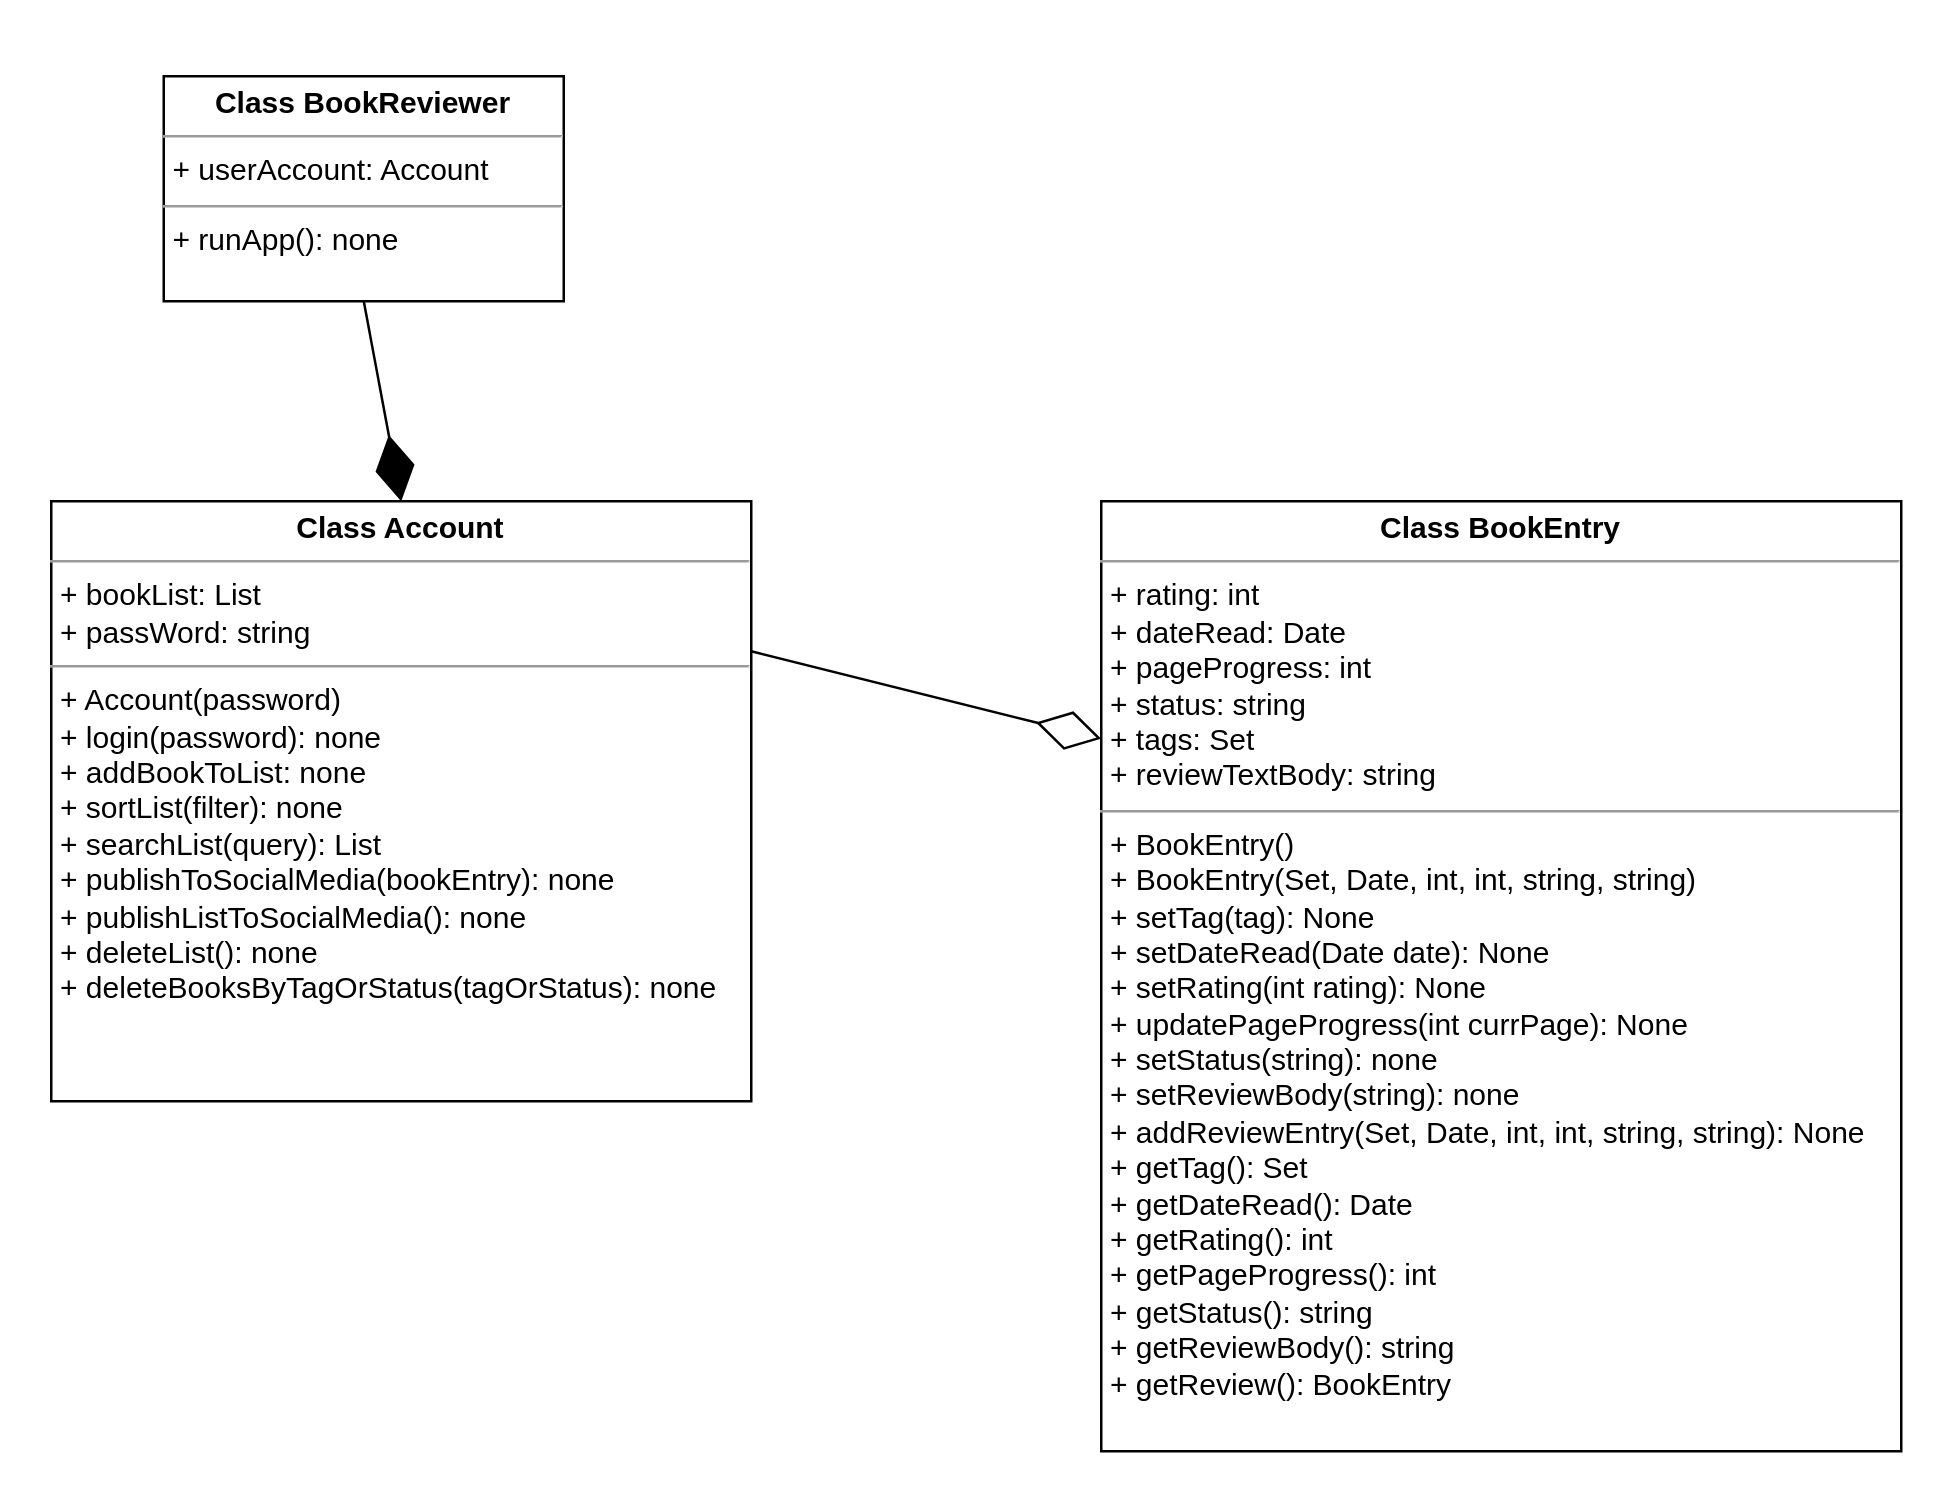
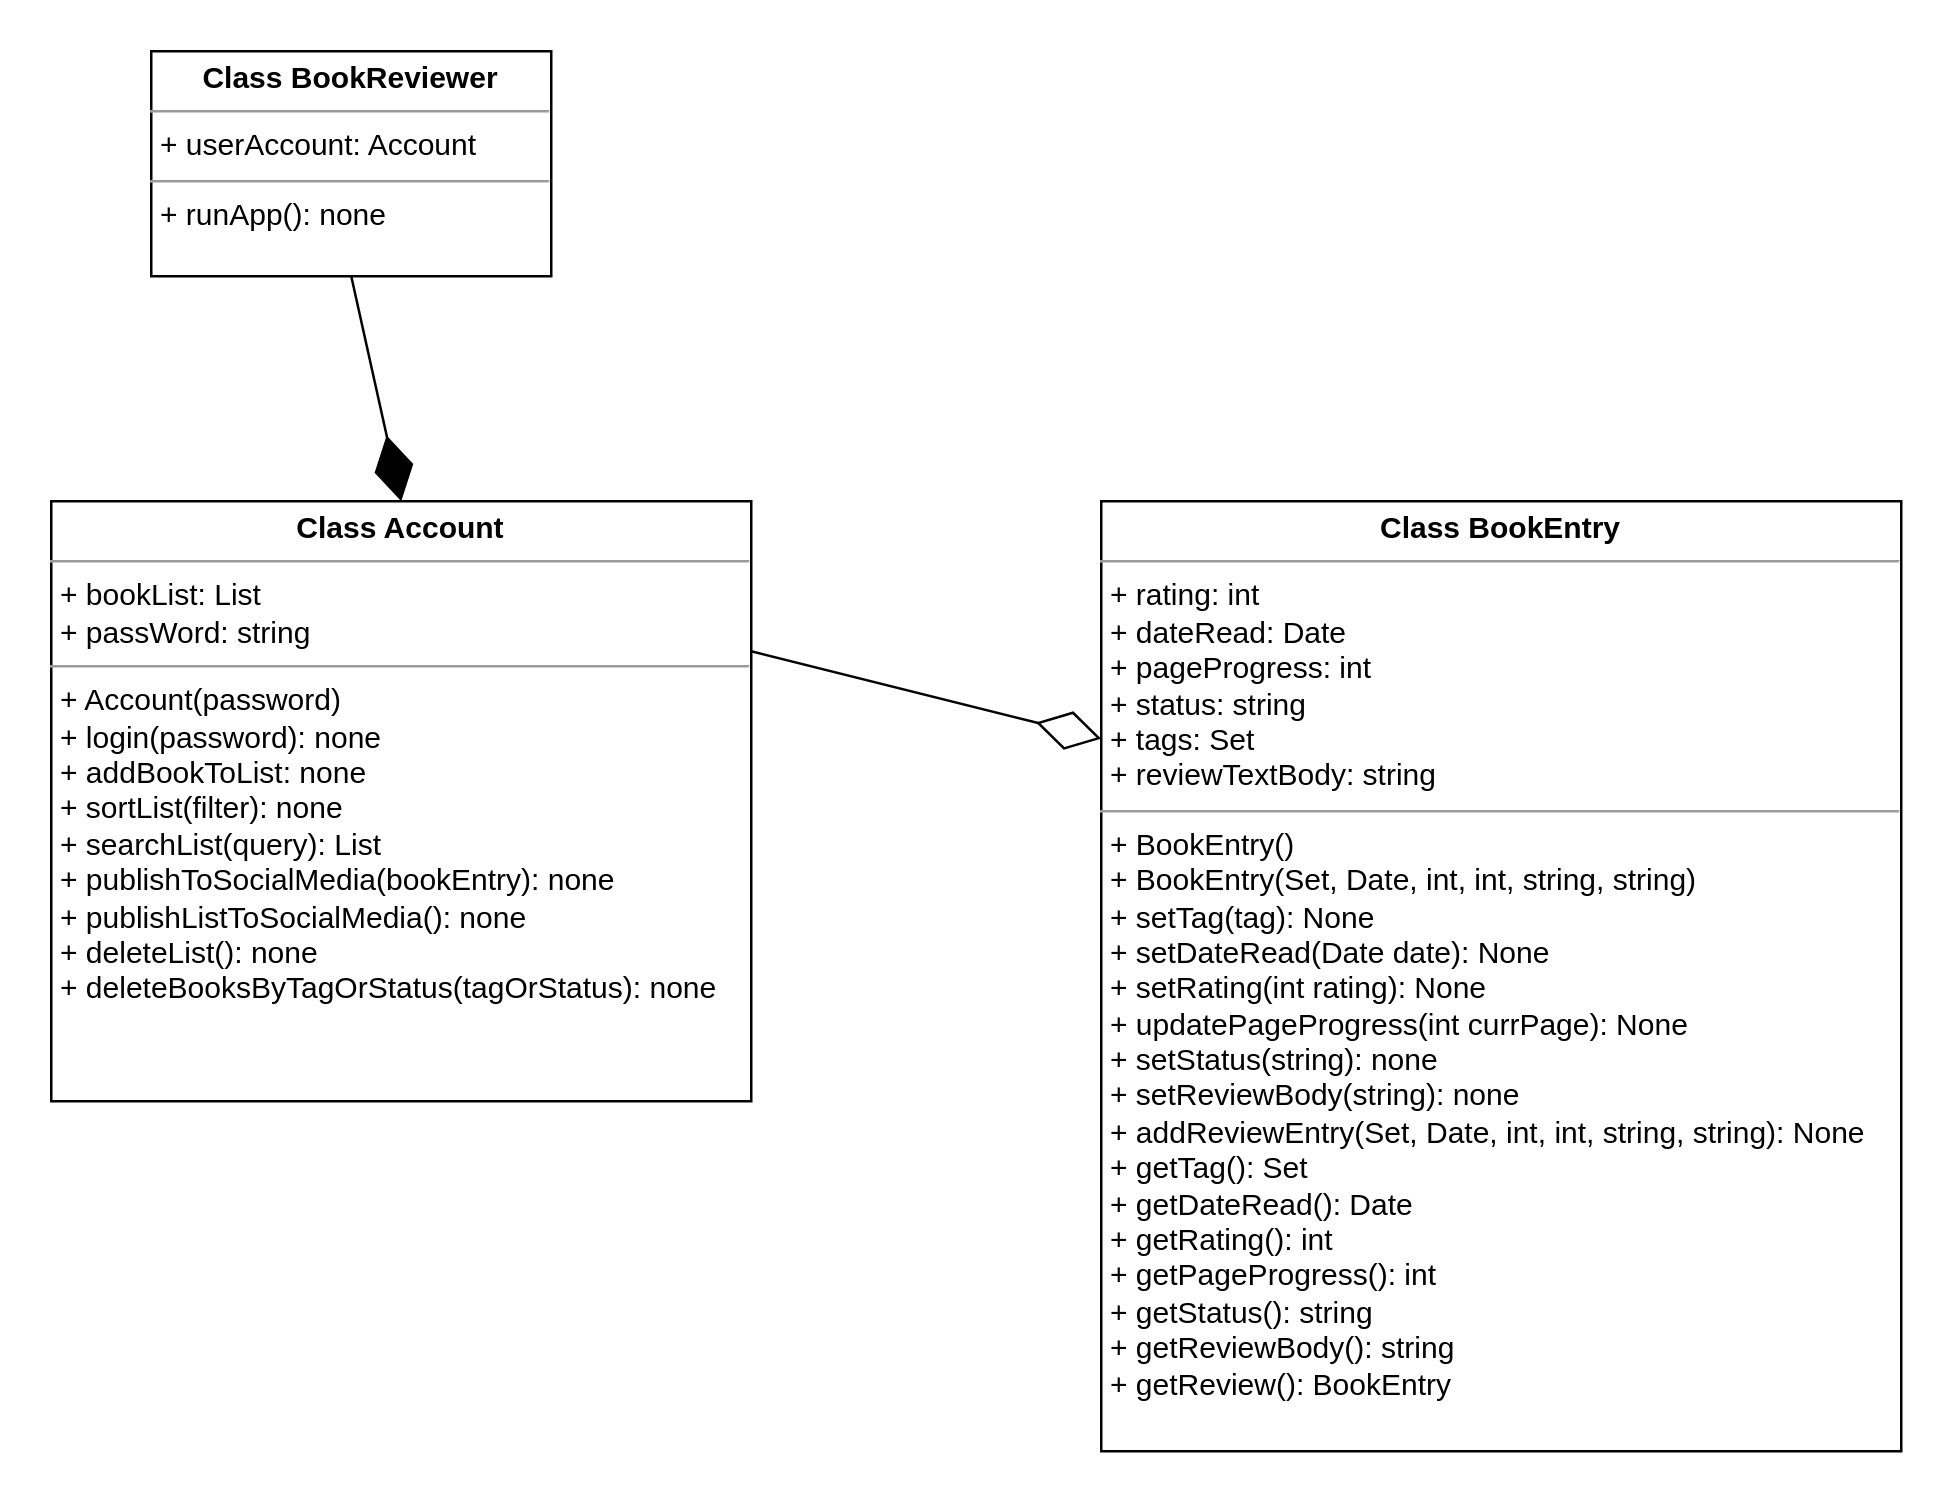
(364, 189) -> (351, 164)
